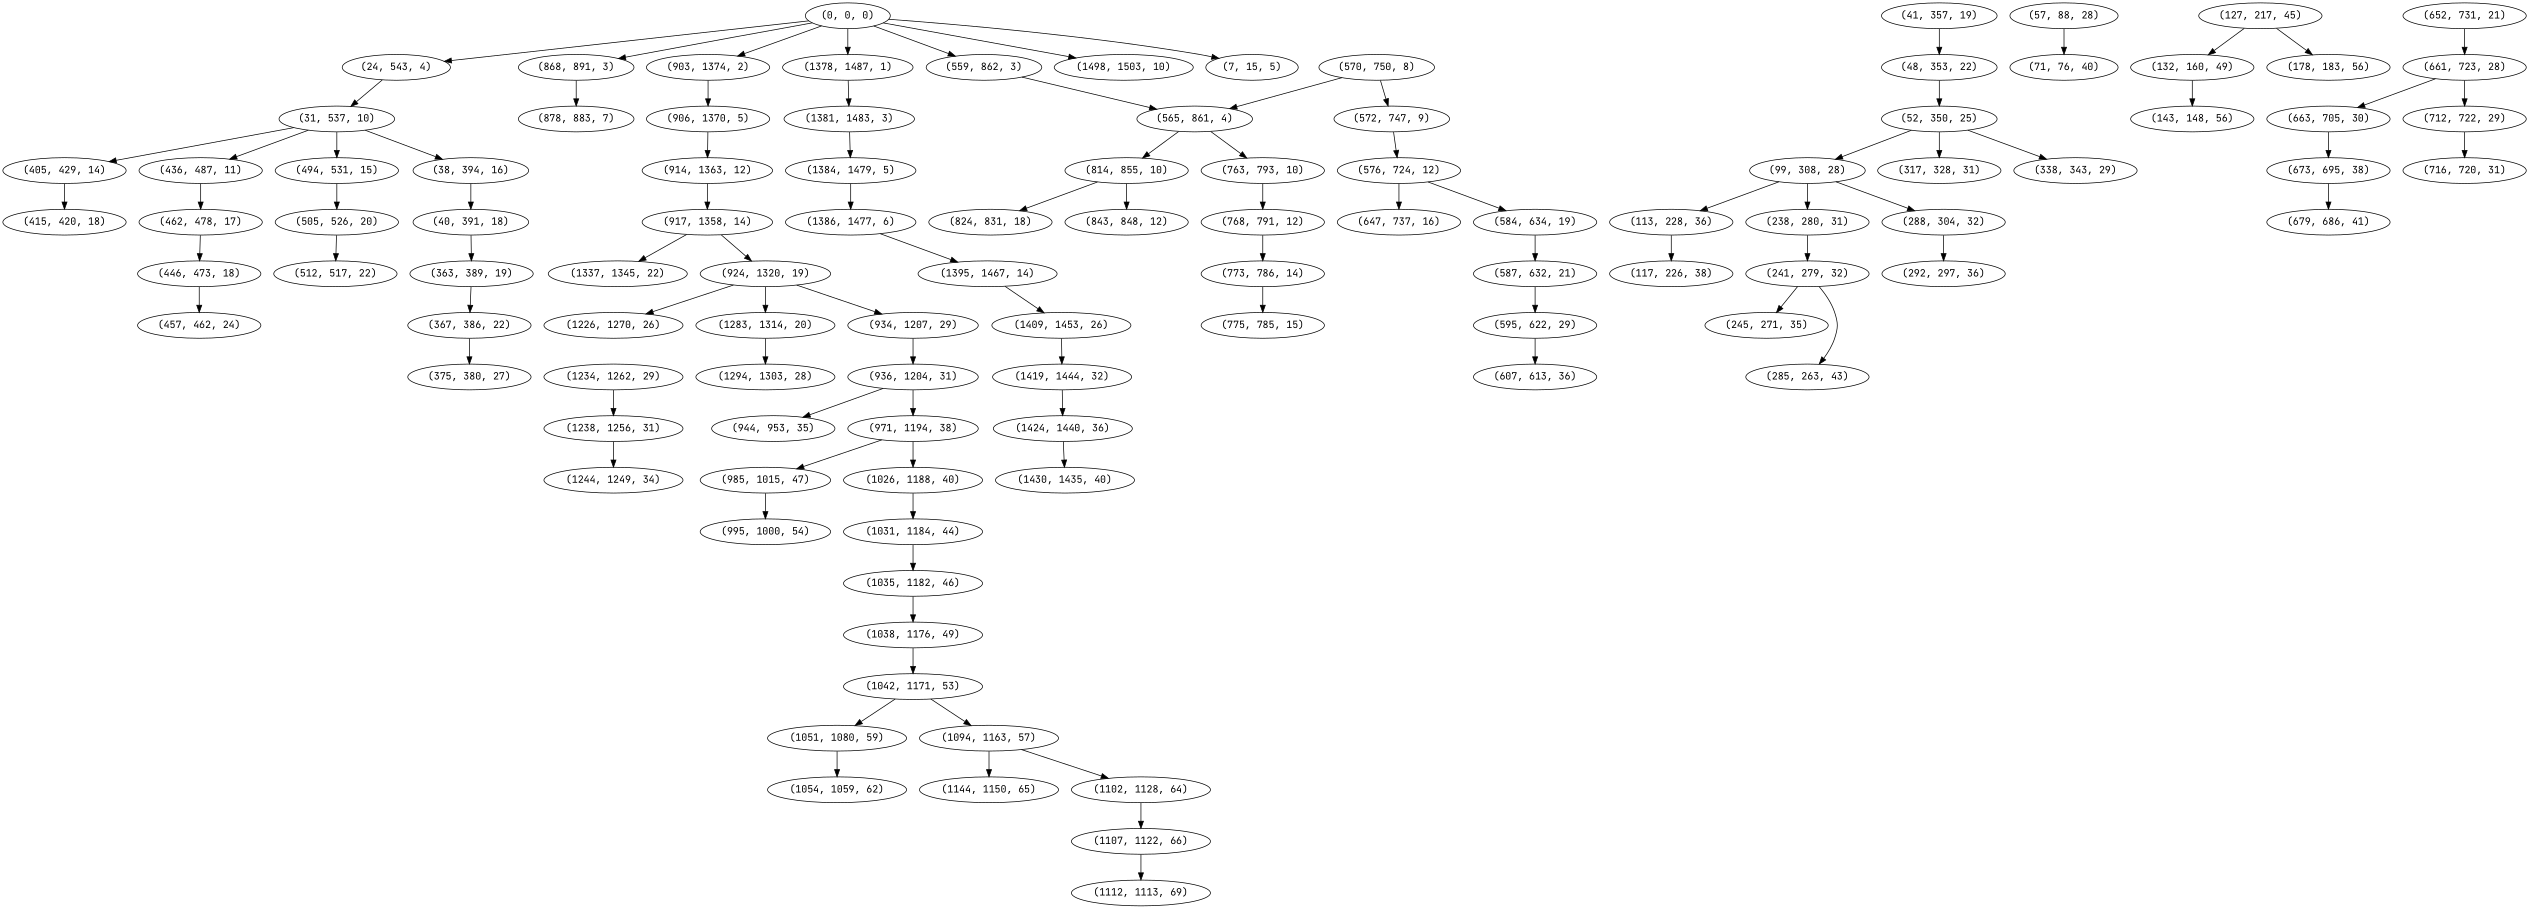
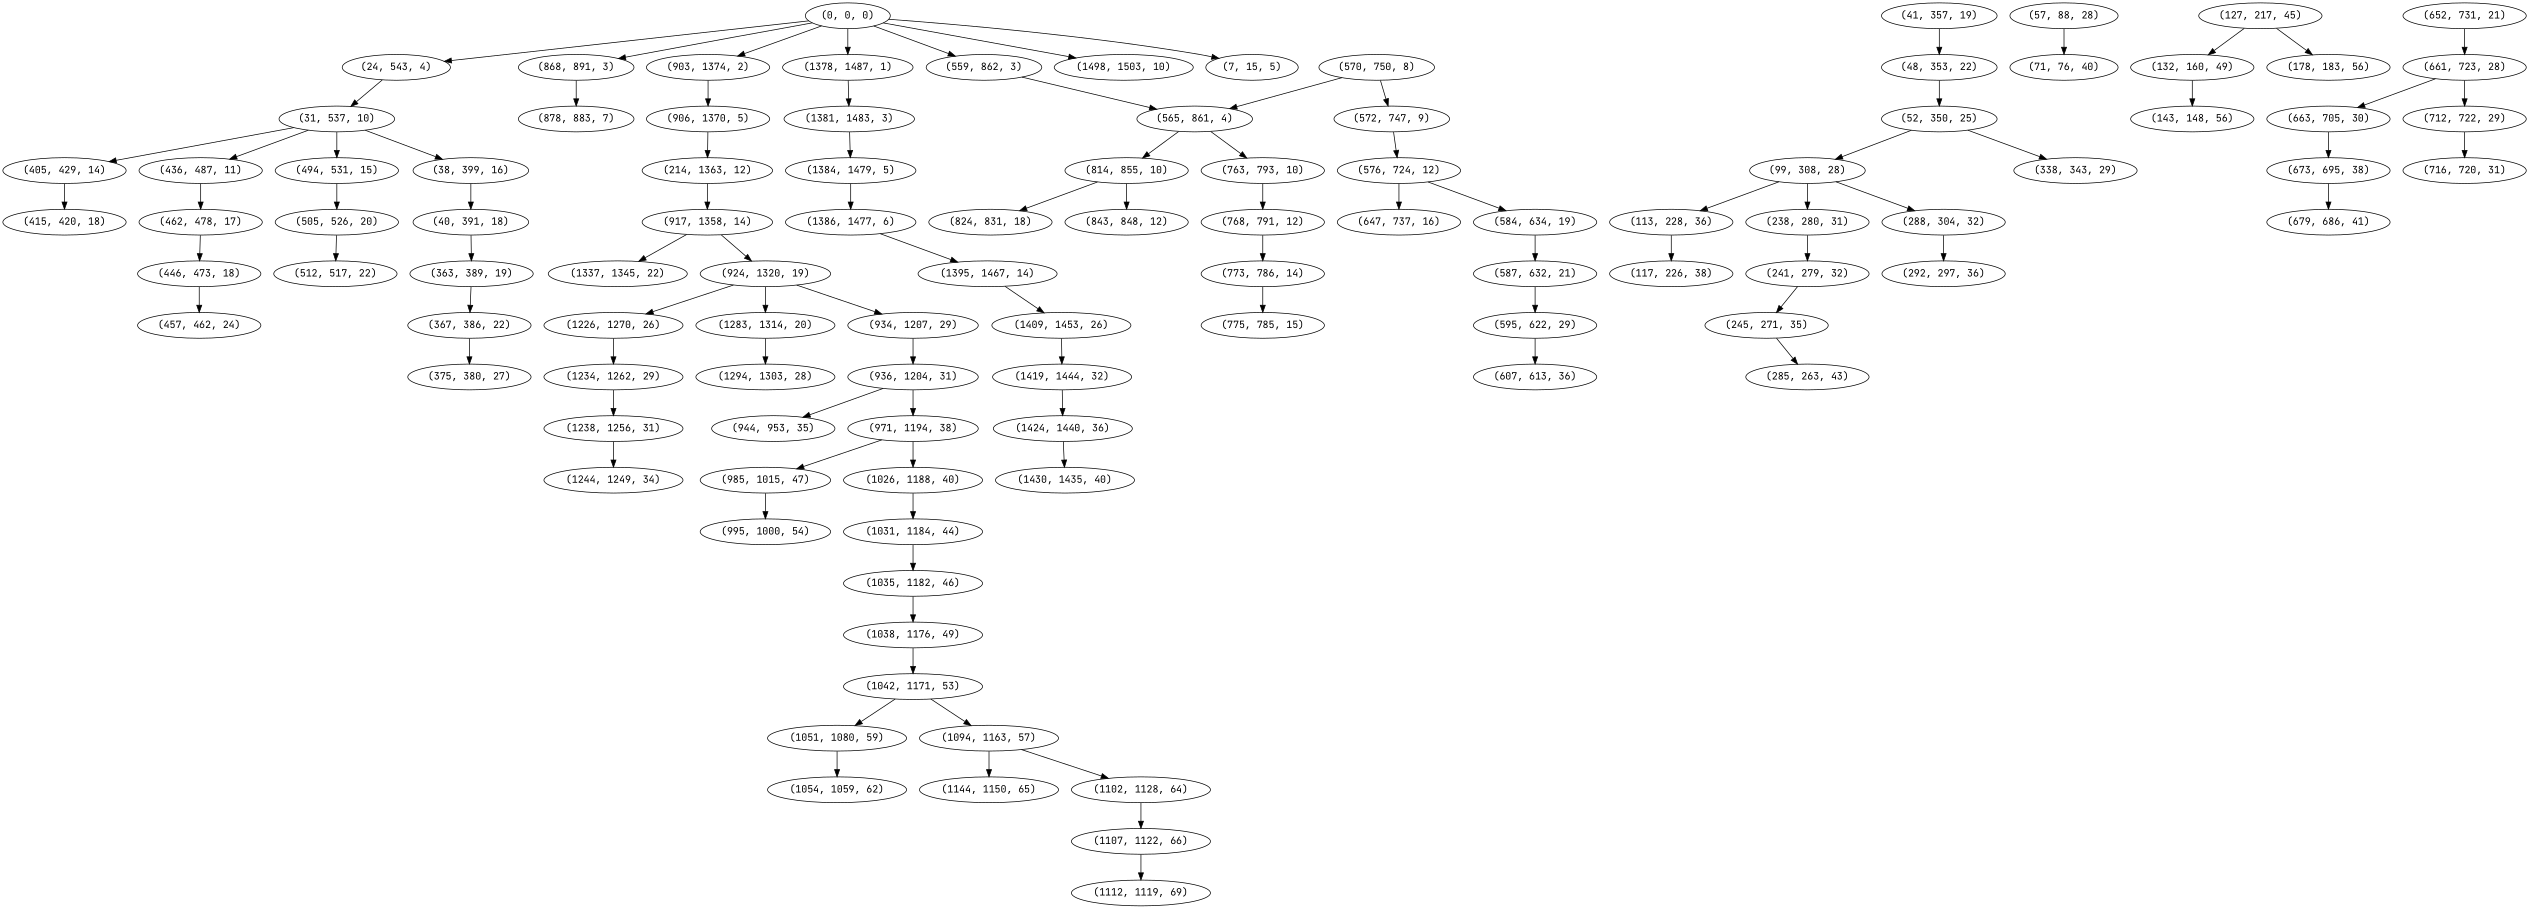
(471, 171) -> (471, 171)
(707, 171) -> (707, 171)
(1939, 171) -> none
(1837, 322) -> (1785, 348)
none -> (613, 348)
(1141, 893) -> (1141, 893)
